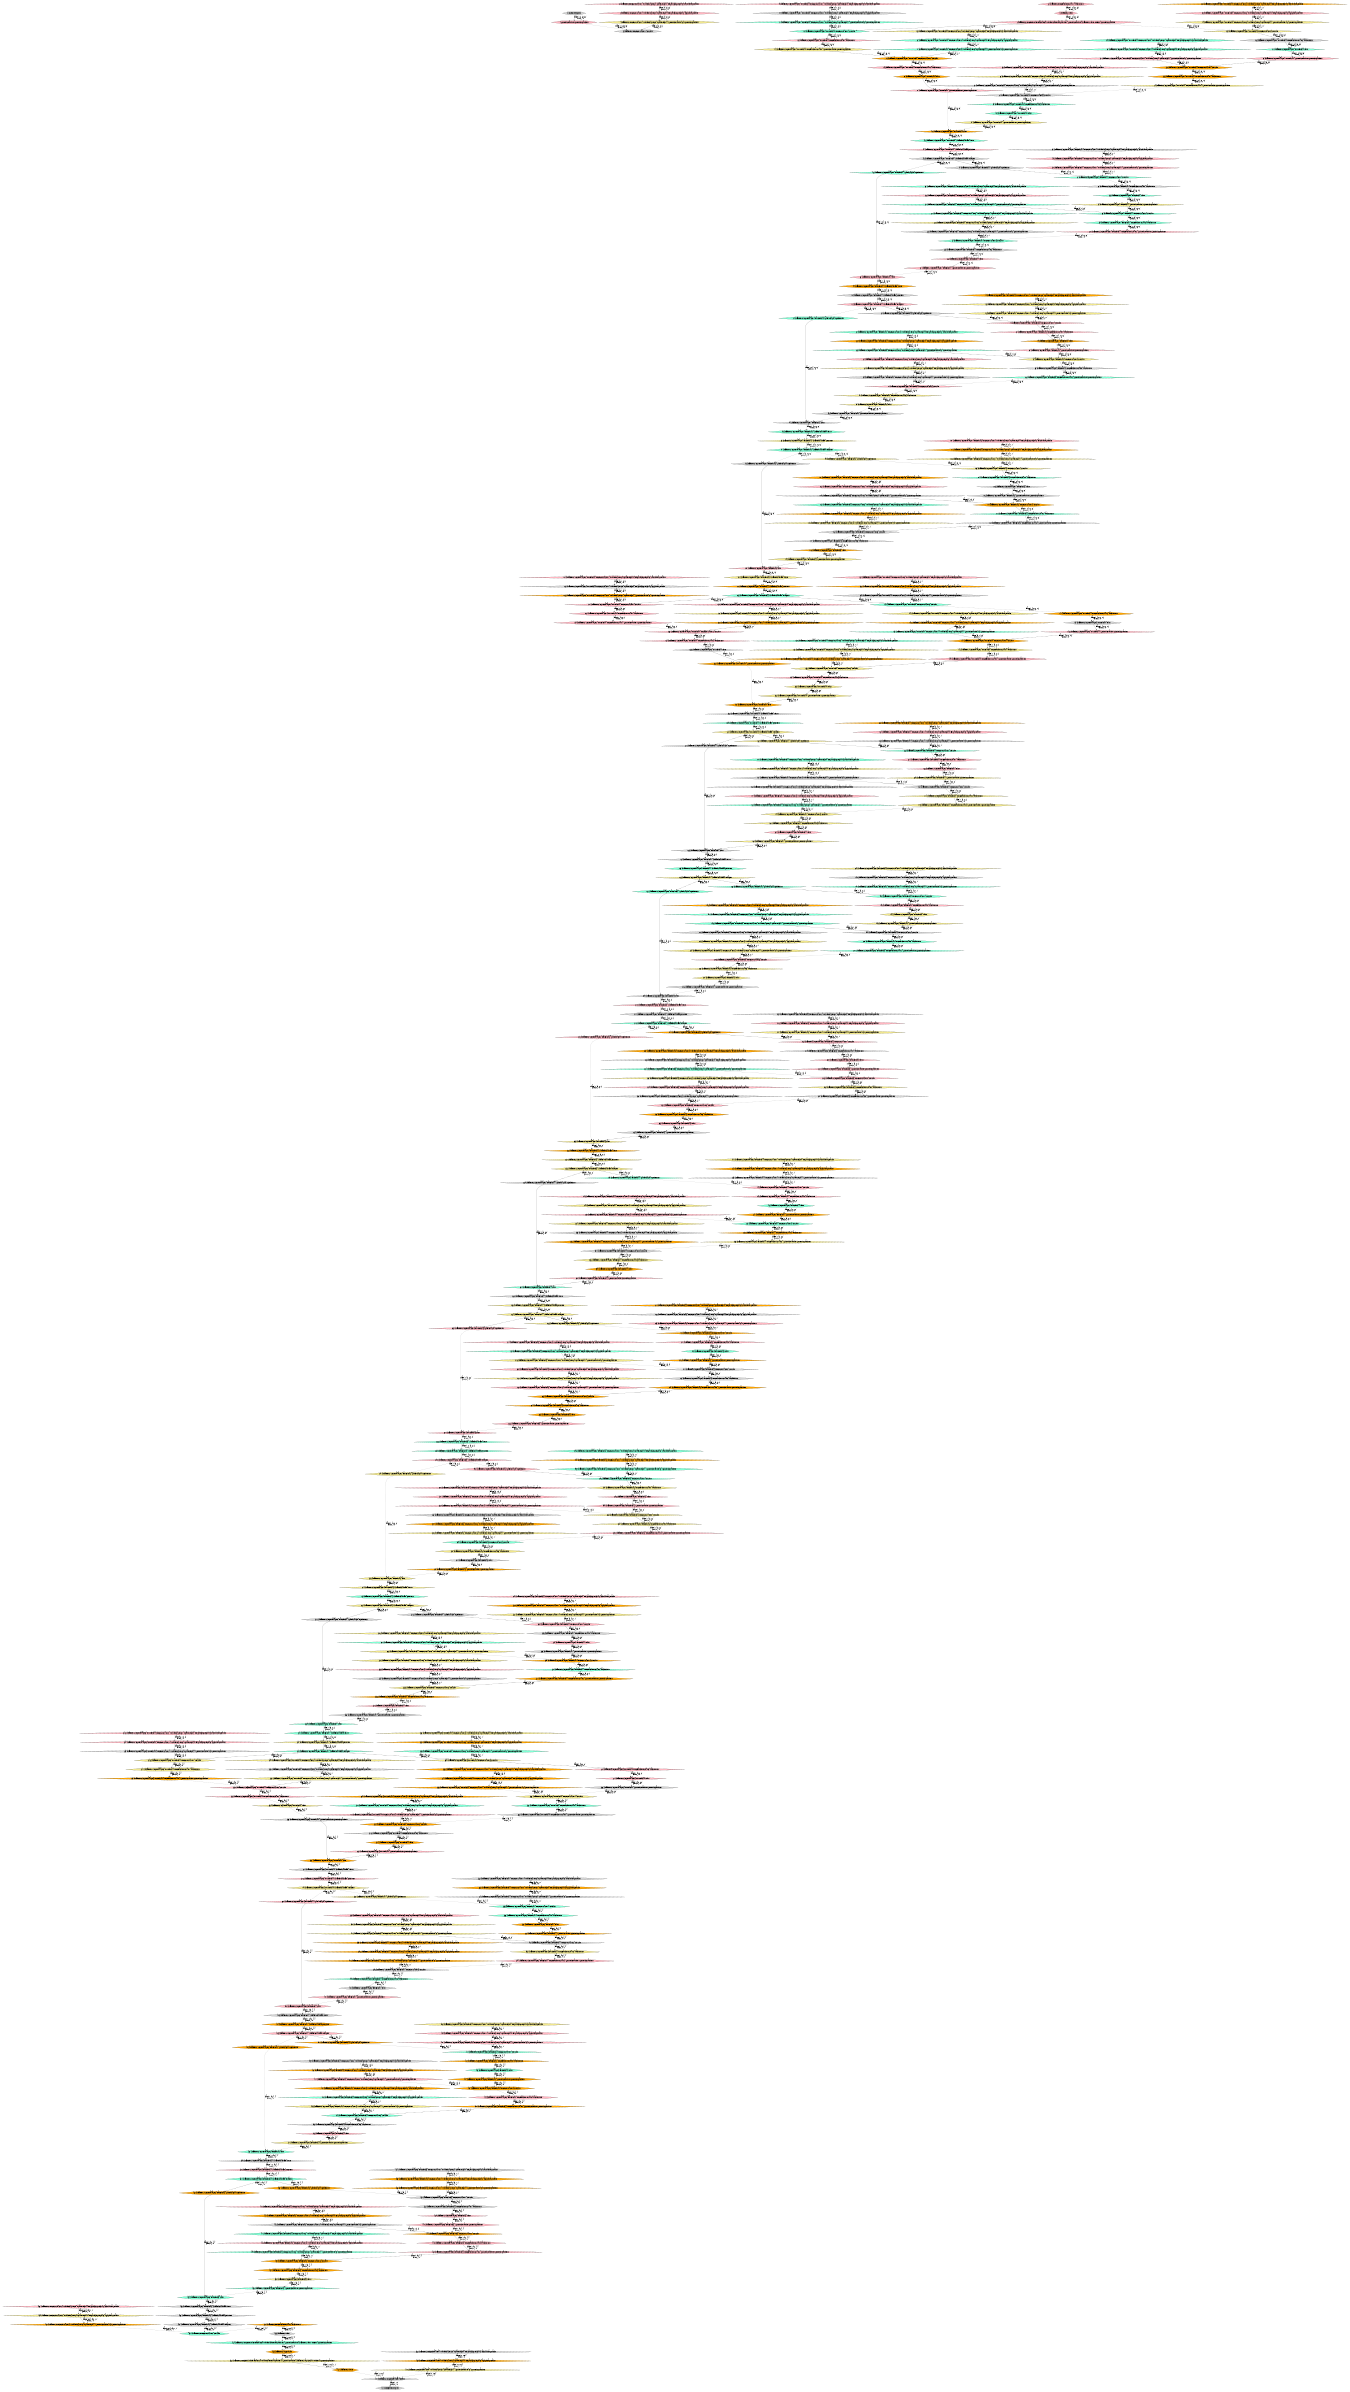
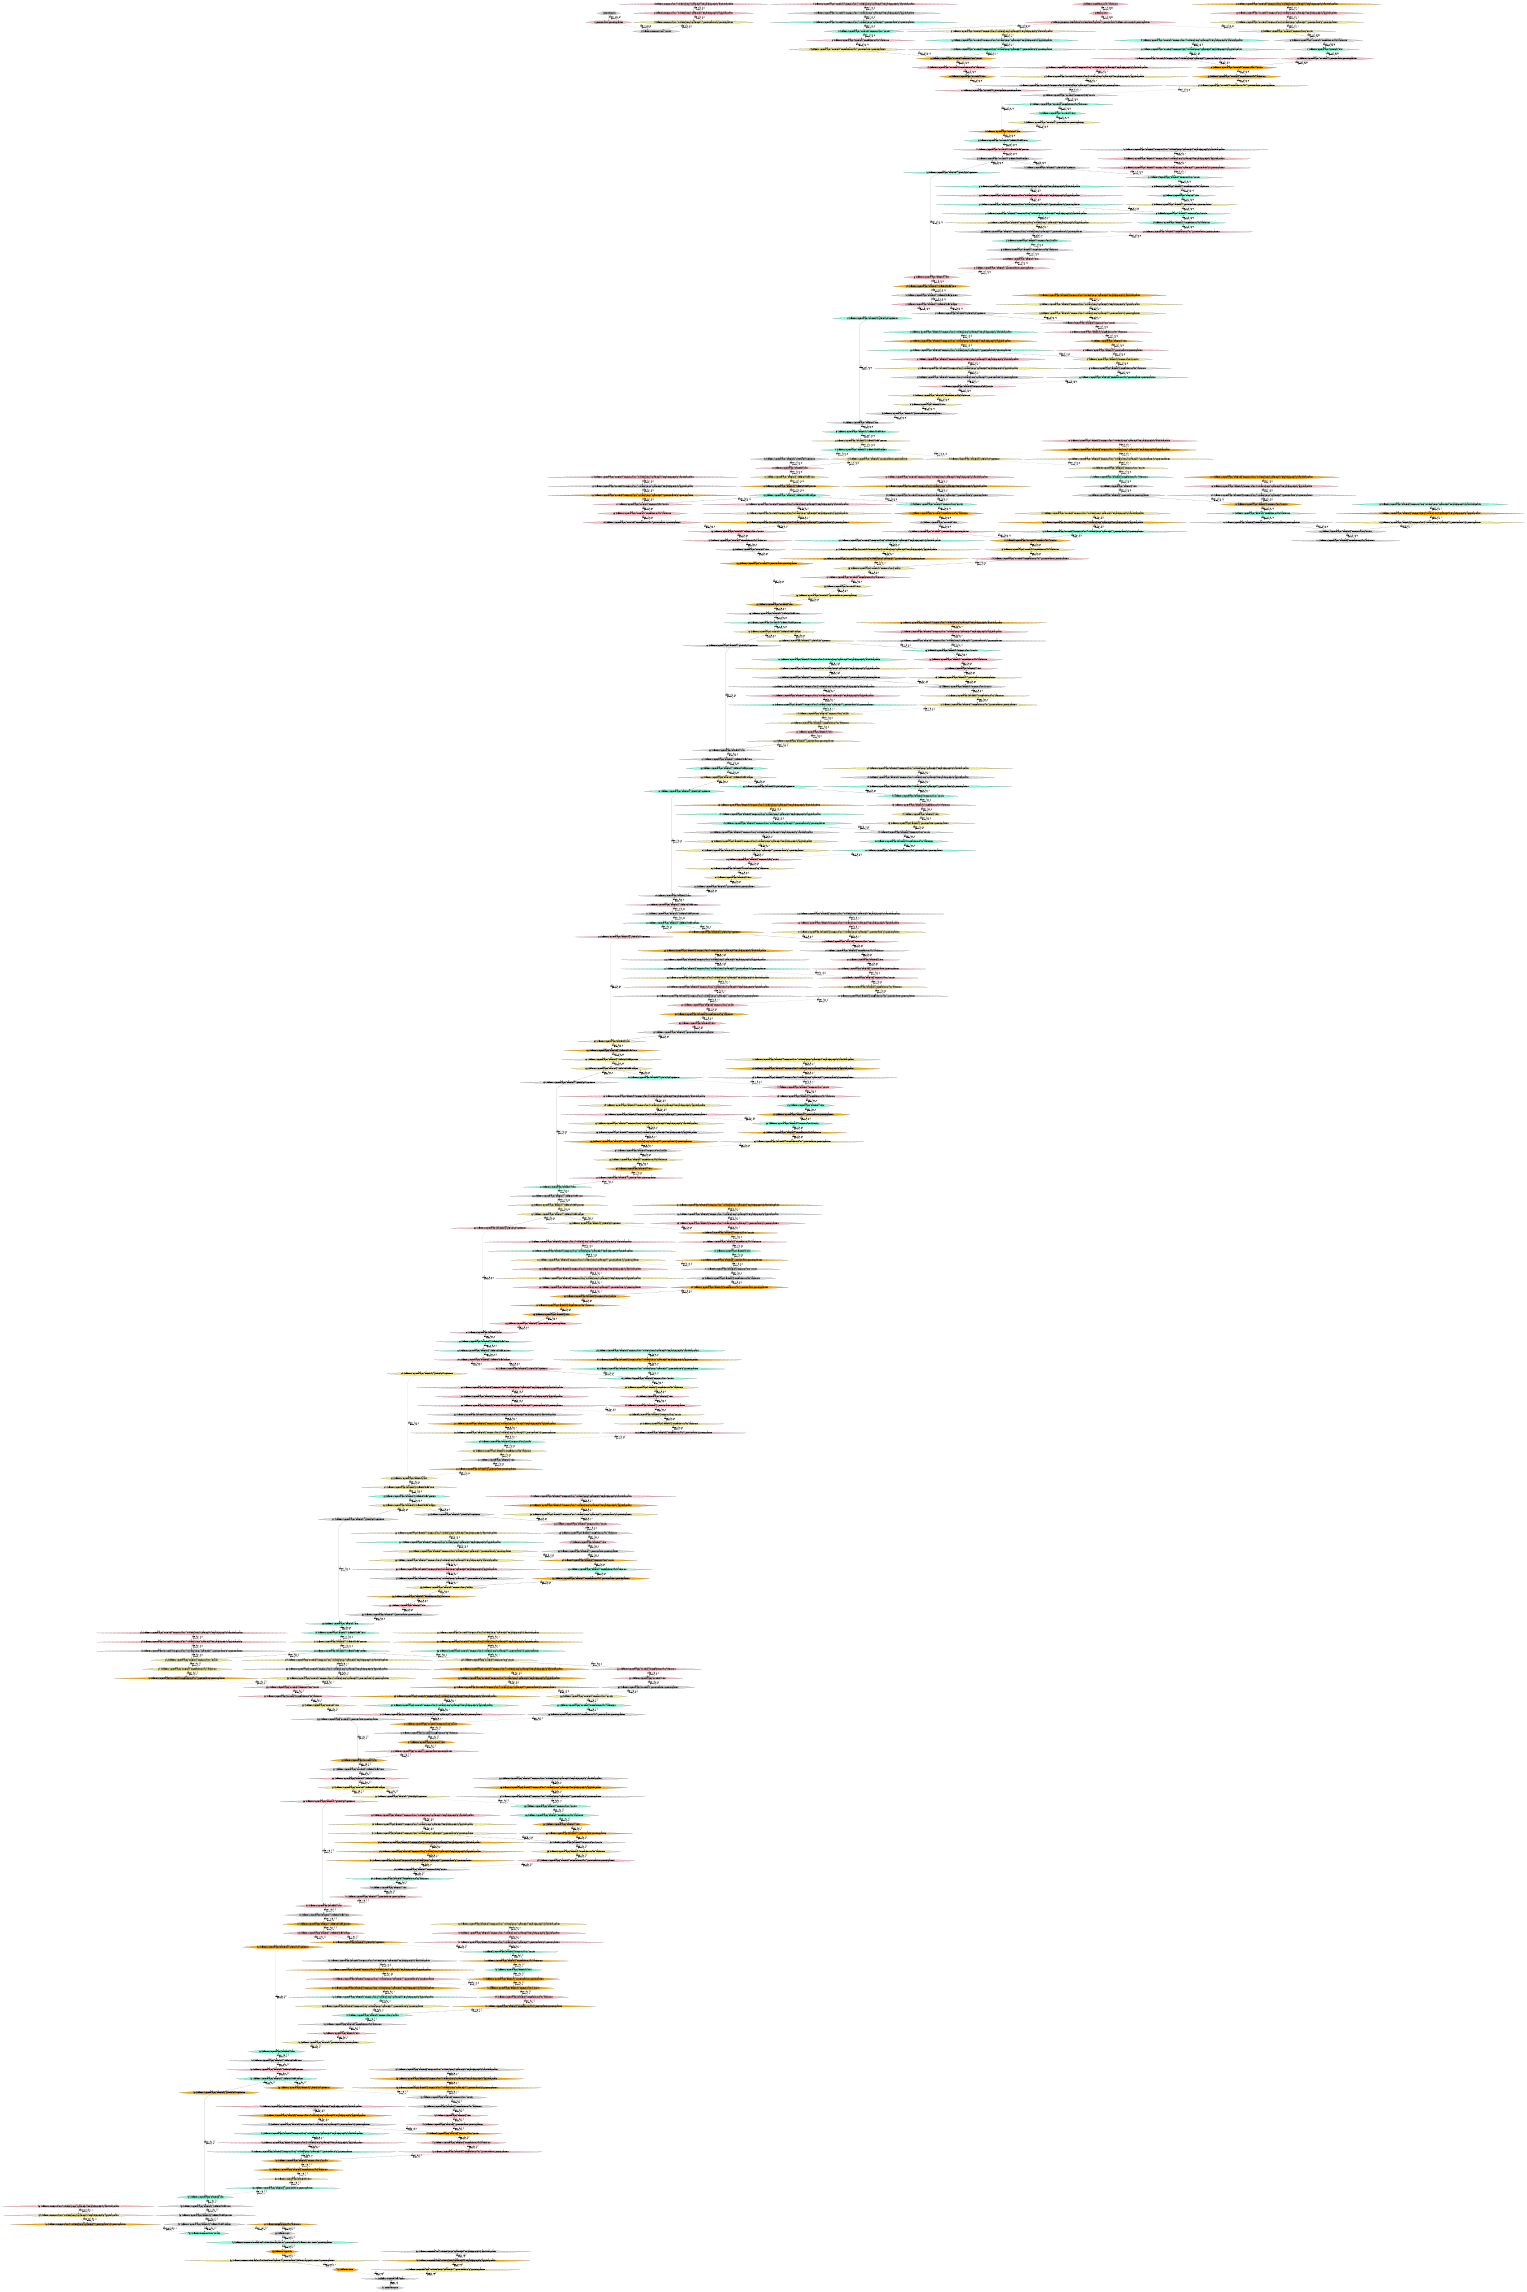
(828, 550) -> none
(282, 2334) -> (282, 2234)
(390, 2388) -> (390, 2288)
